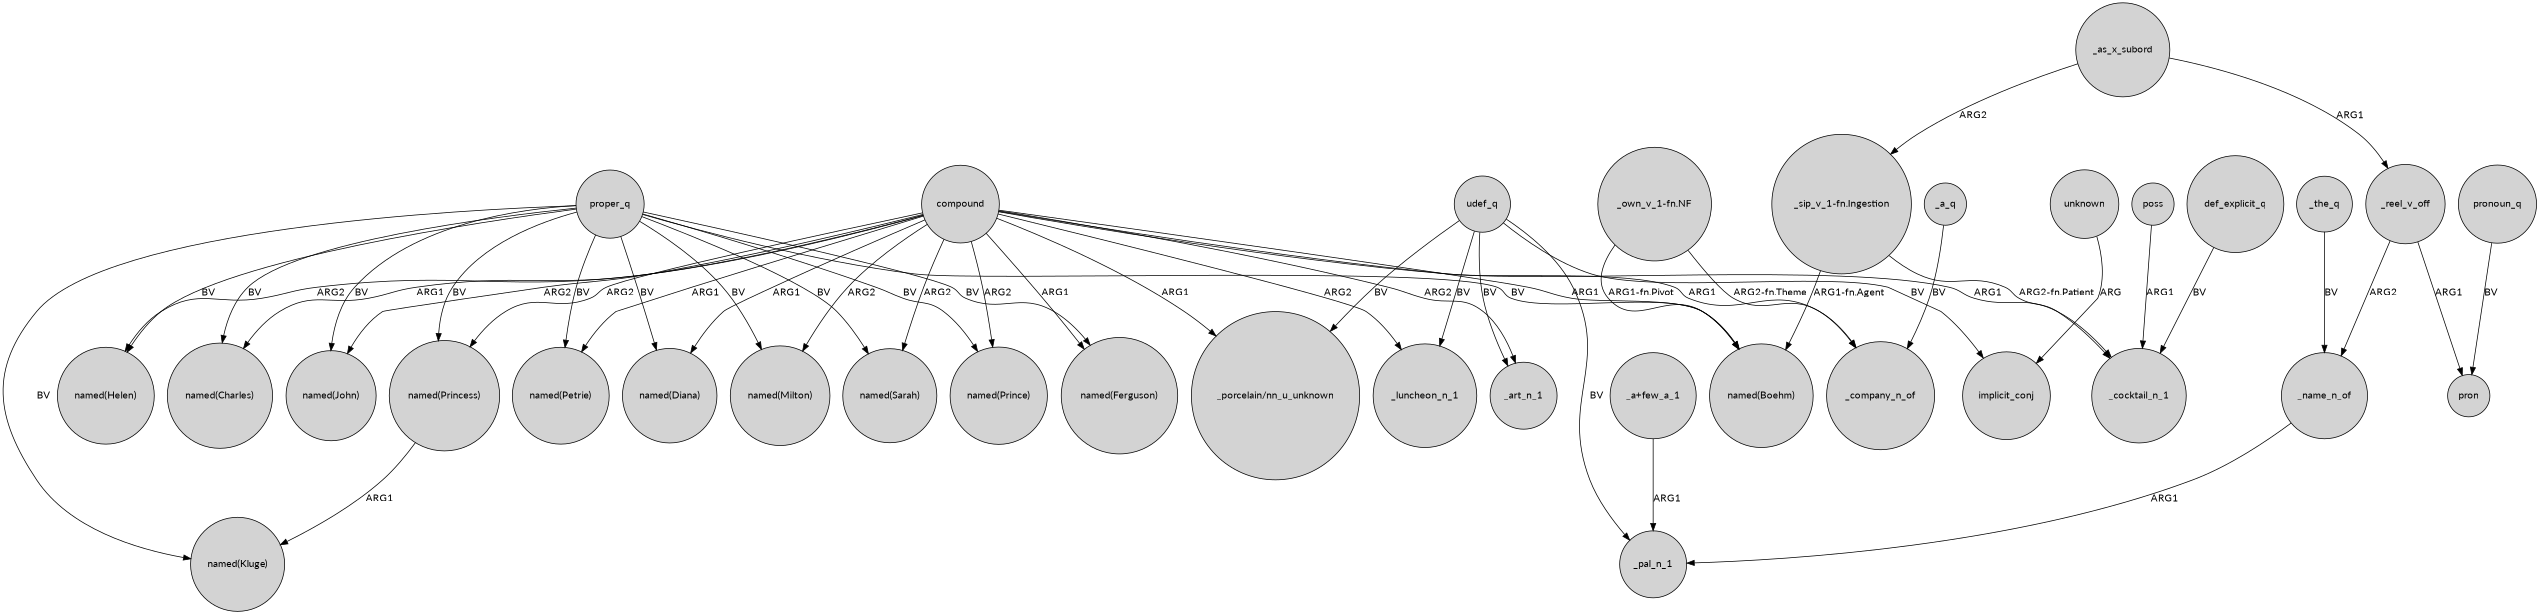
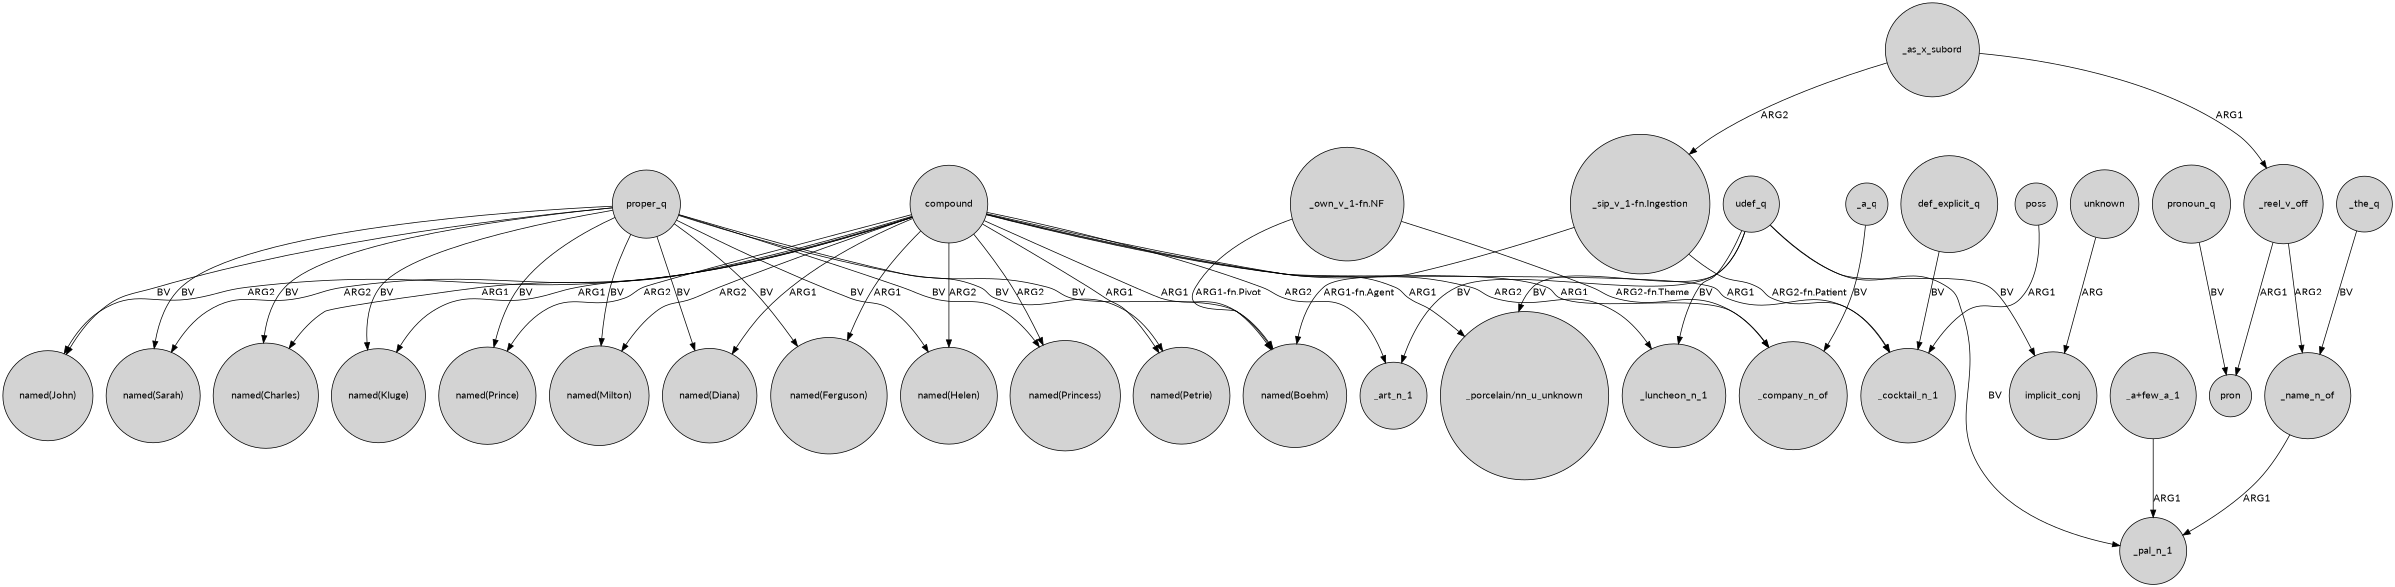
(357, 500) -> (570, 289)
